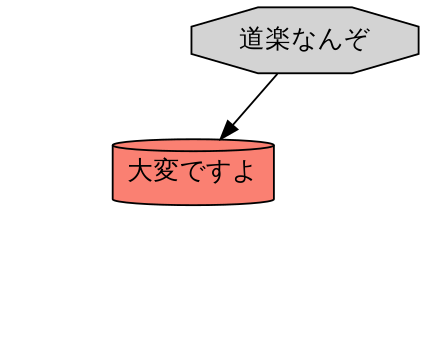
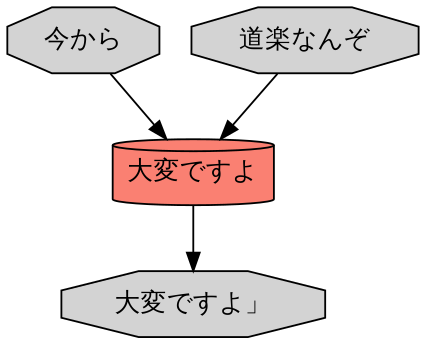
none -> (83, 40)
none -> (193, 304)
